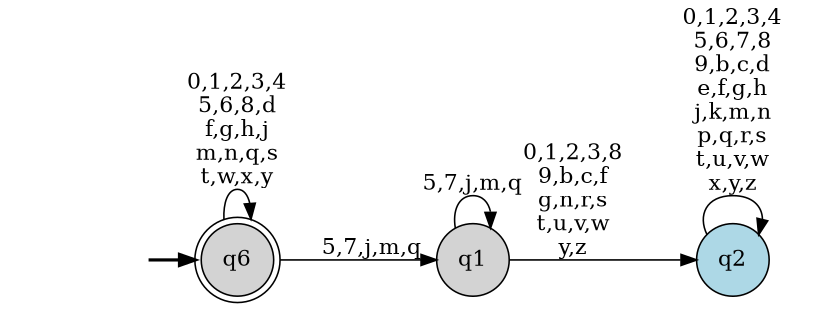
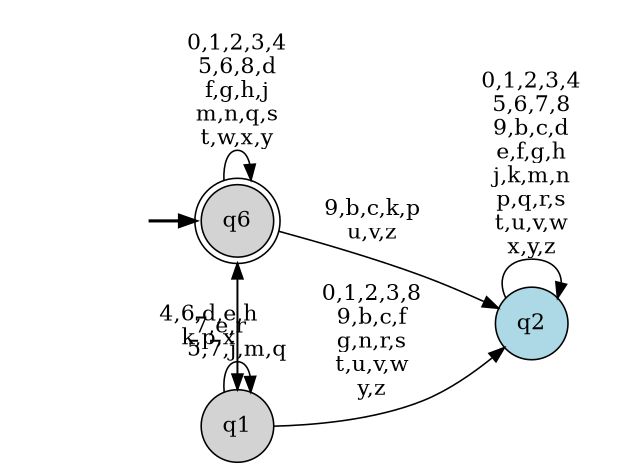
(372, 248) -> (221, 327)
none -> (383, 262)
none -> (237, 335)
